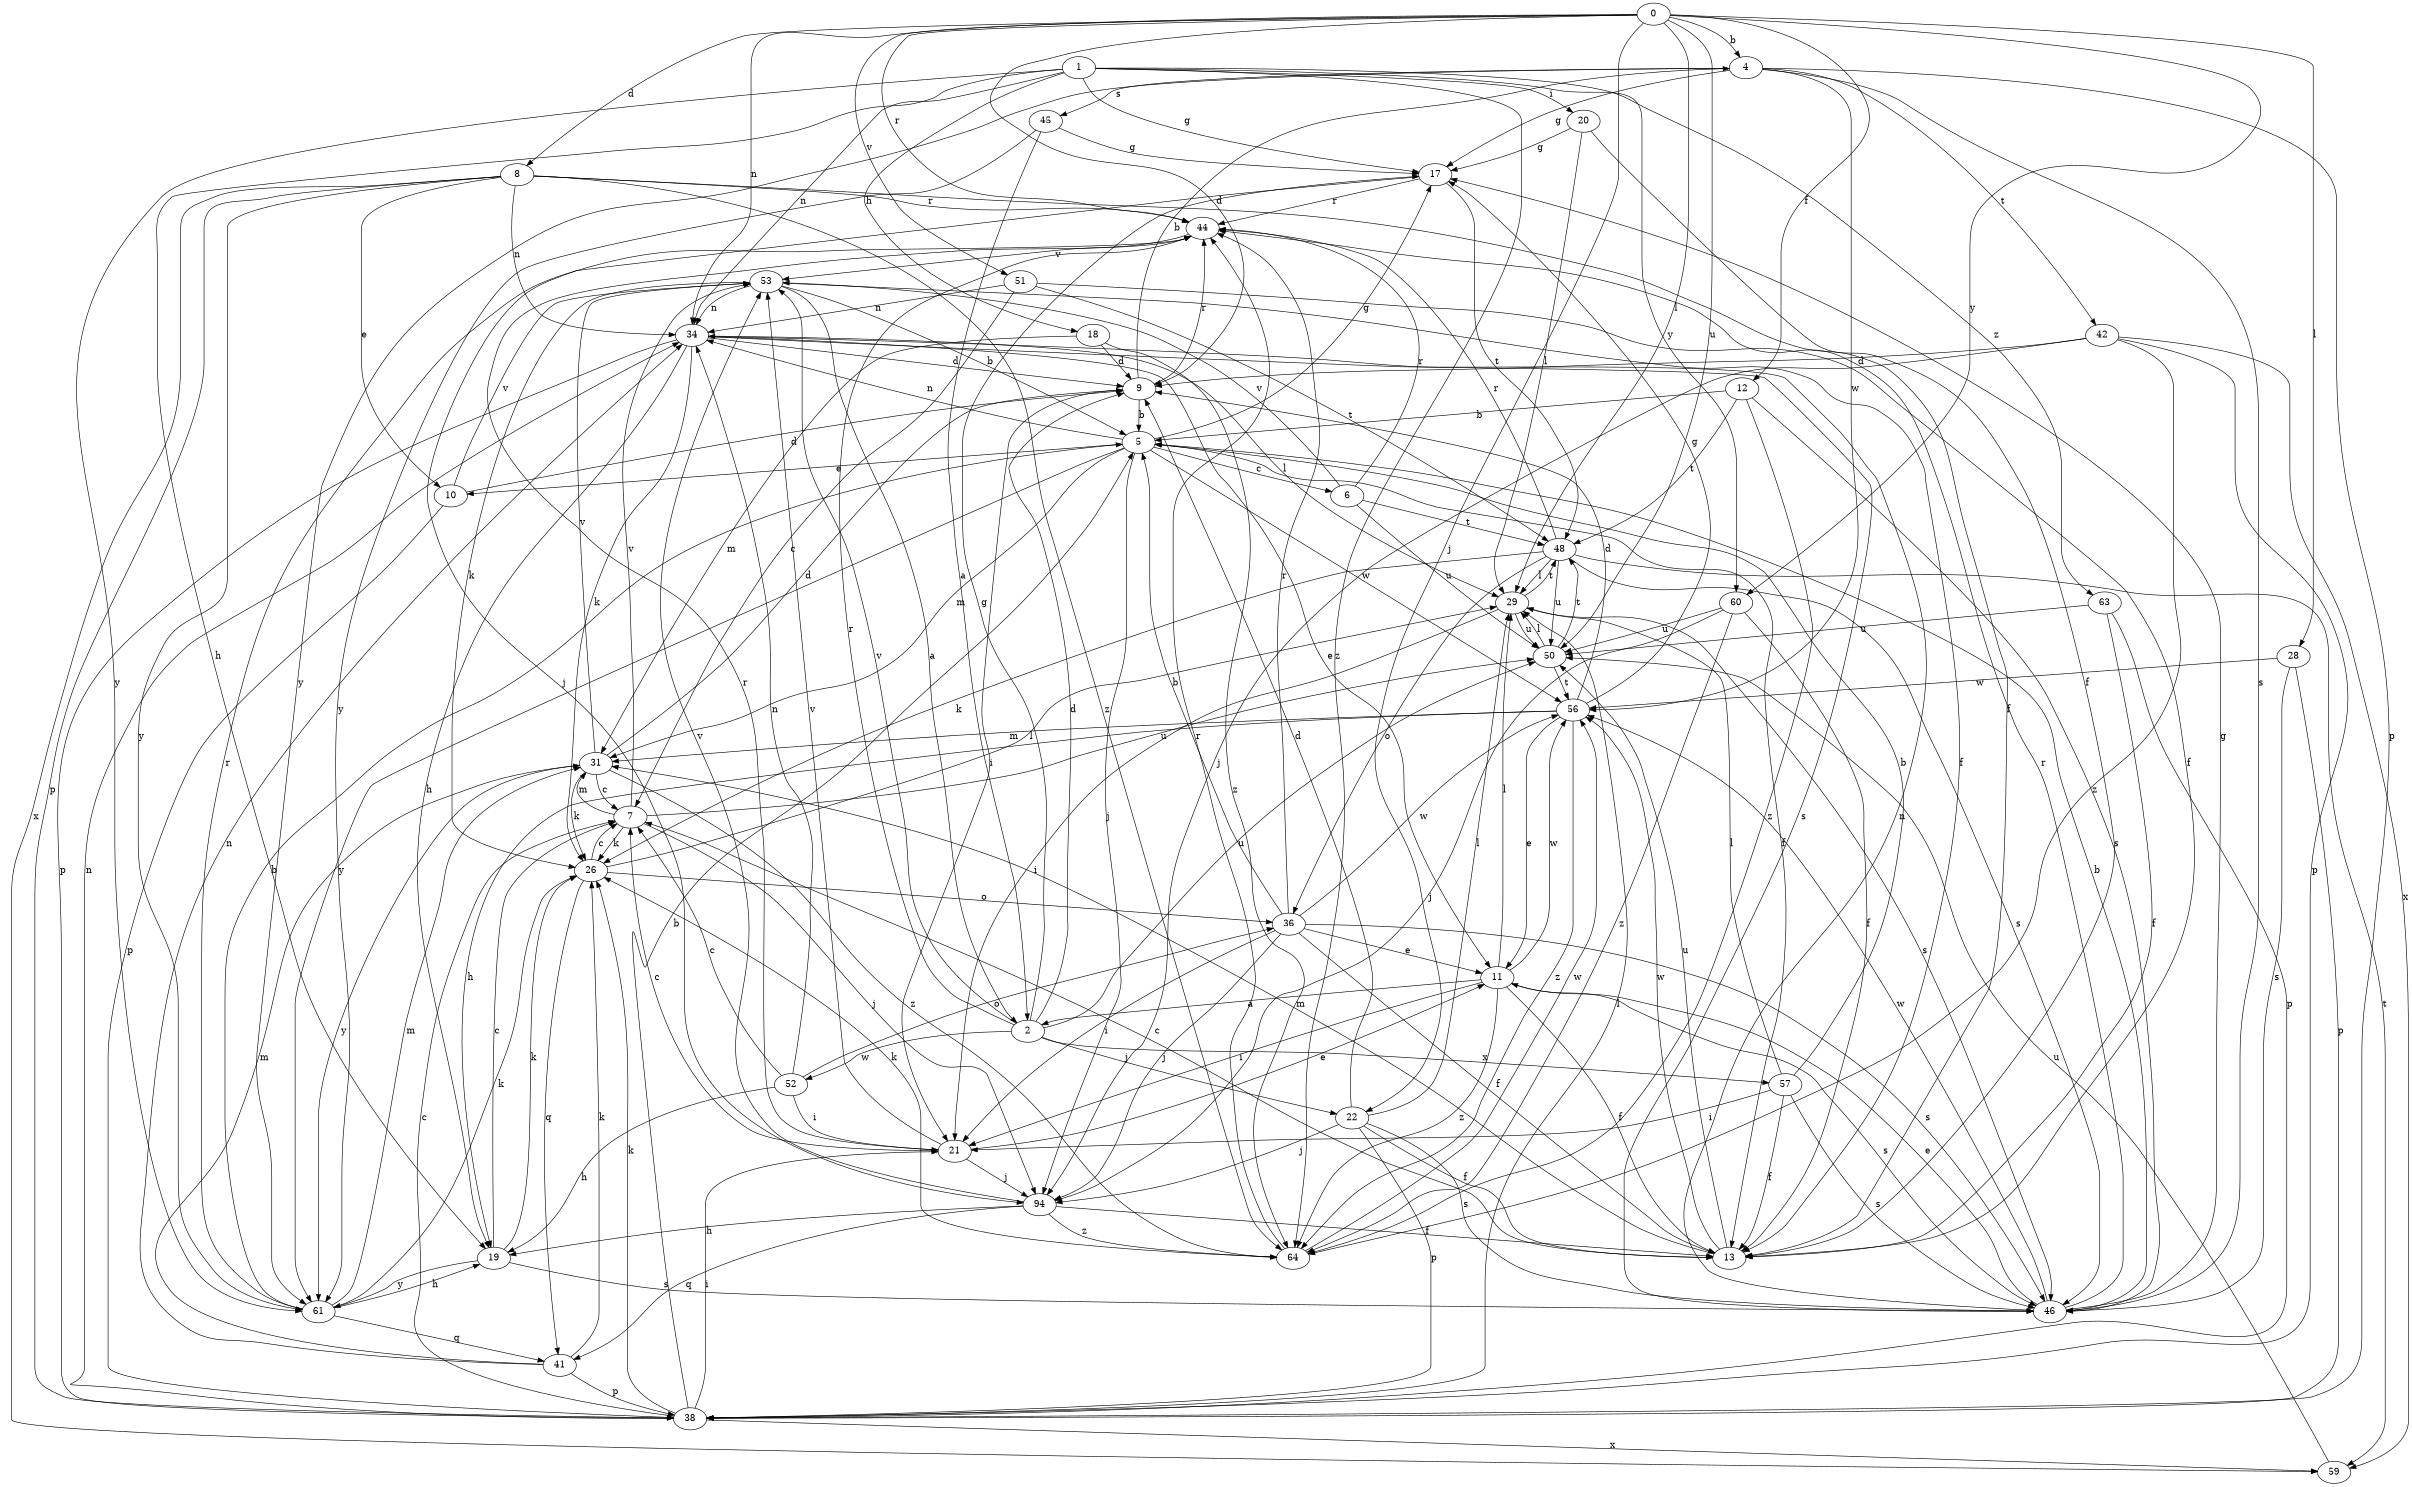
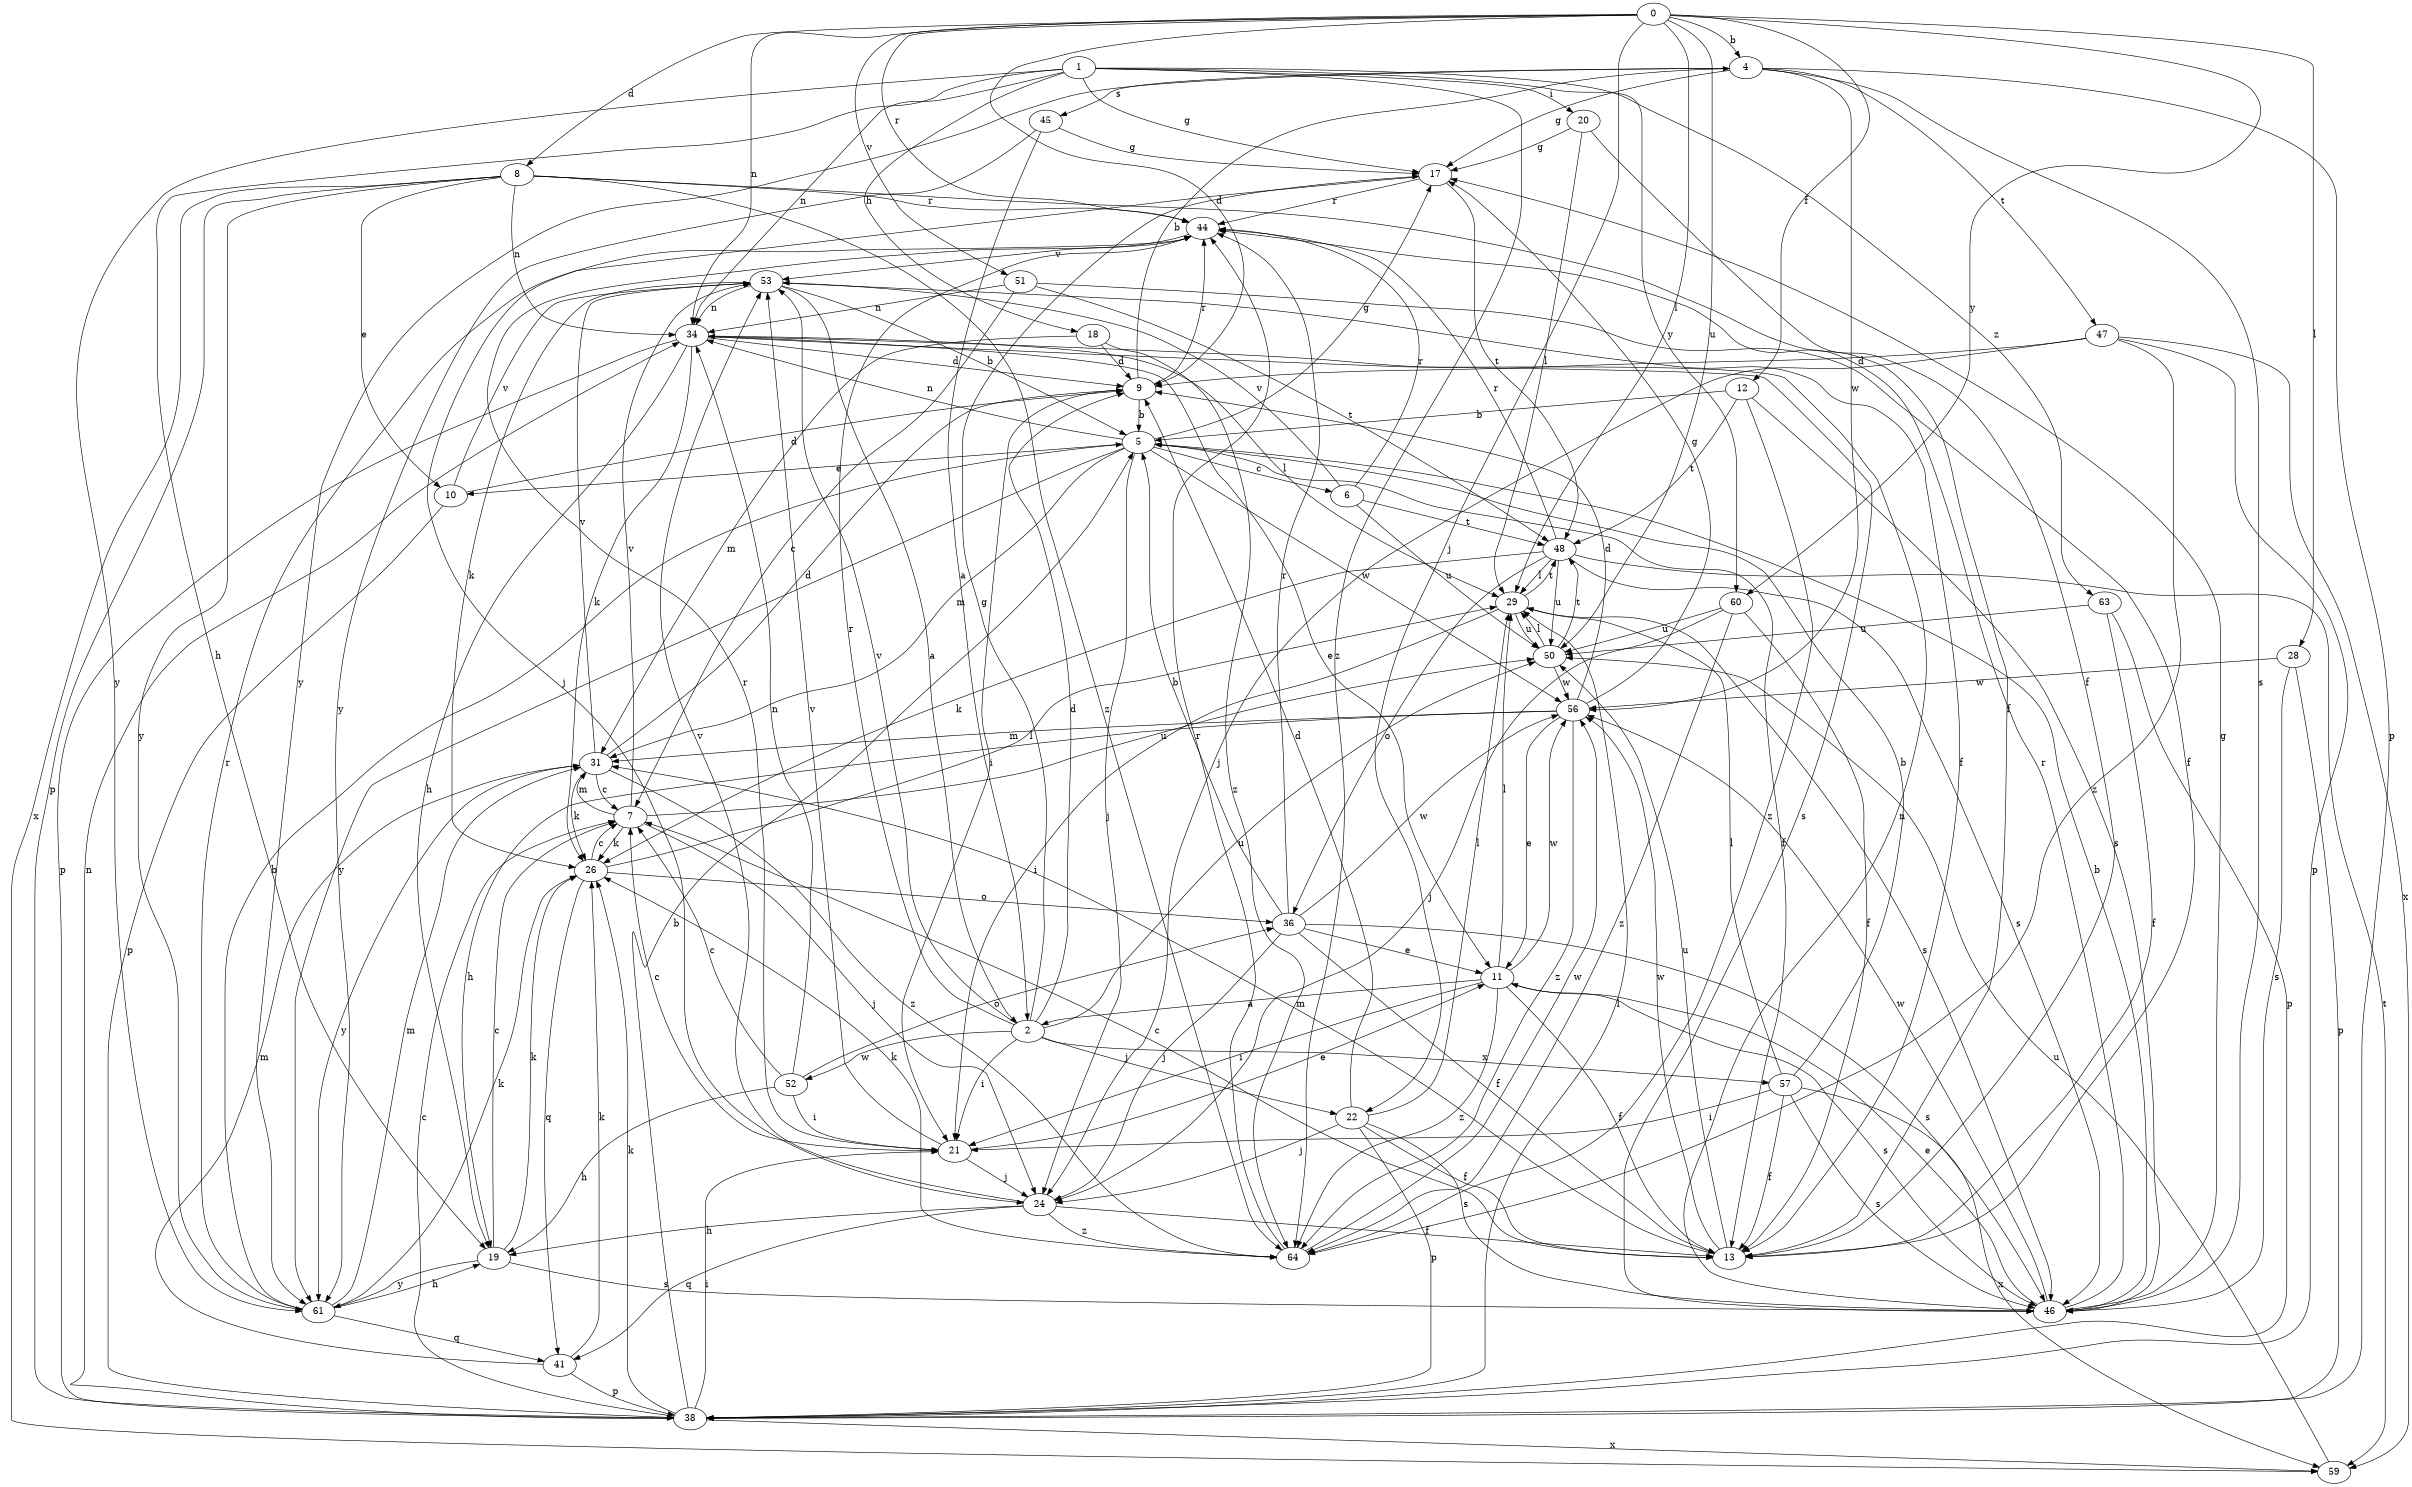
(2102, 335) -> (2102, 335)
(1567, 683) -> (1567, 683)
(184, 935) -> none
(1102, 1022) -> (977, 1080)
(1040, 1205) -> (1040, 1205)
none -> (2028, 1323)
